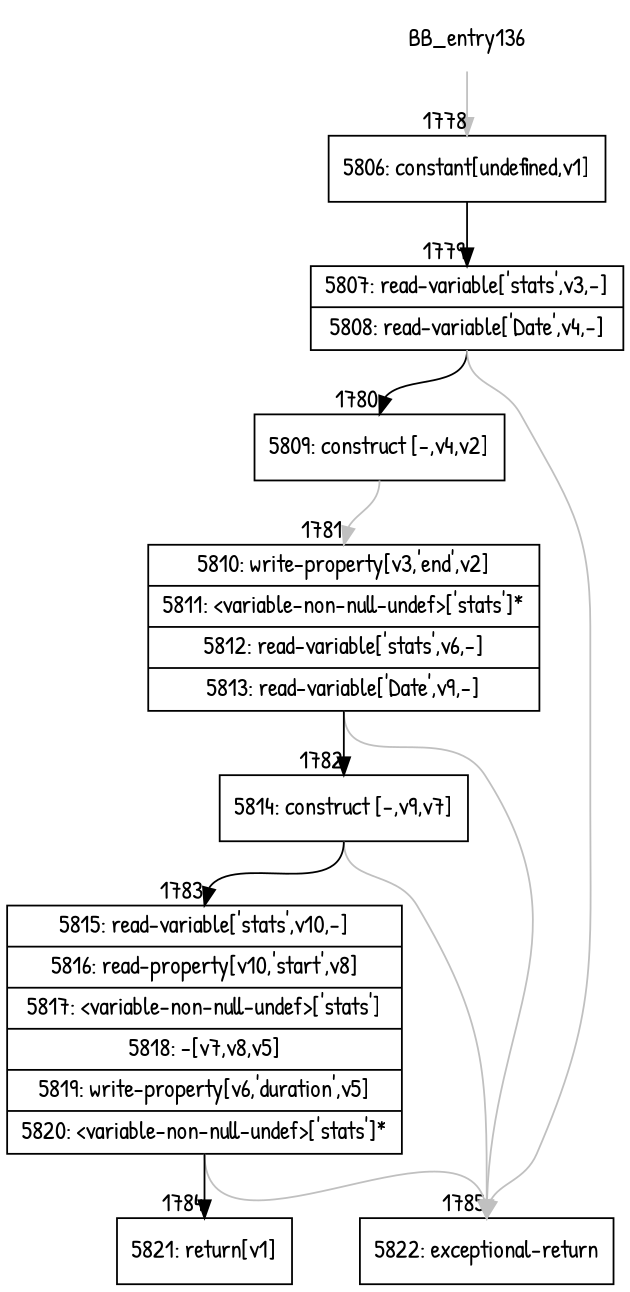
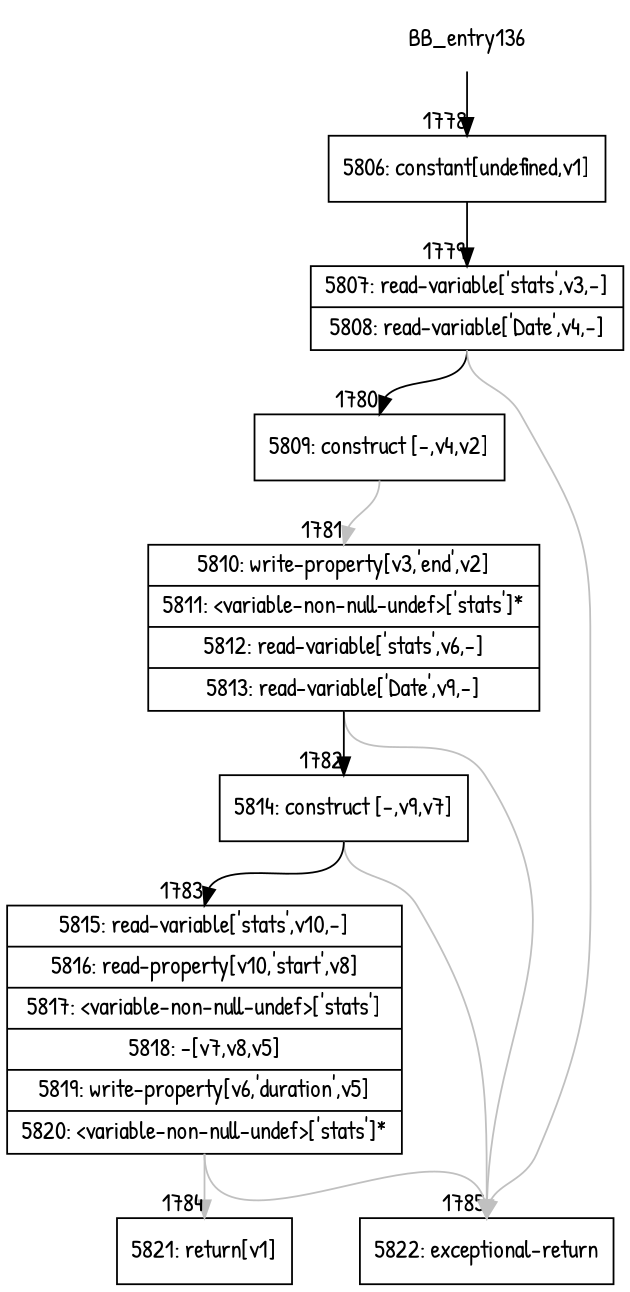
(467, 95) -> (467, 95)
(205, 1188) -> (205, 1188)
